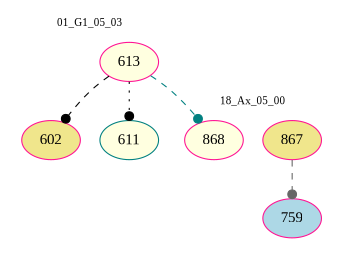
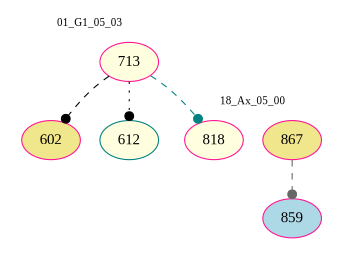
(129, 62) -> (129, 62)
(129, 140) -> (129, 140)
(214, 140) -> (214, 140)
(292, 218) -> (292, 218)
